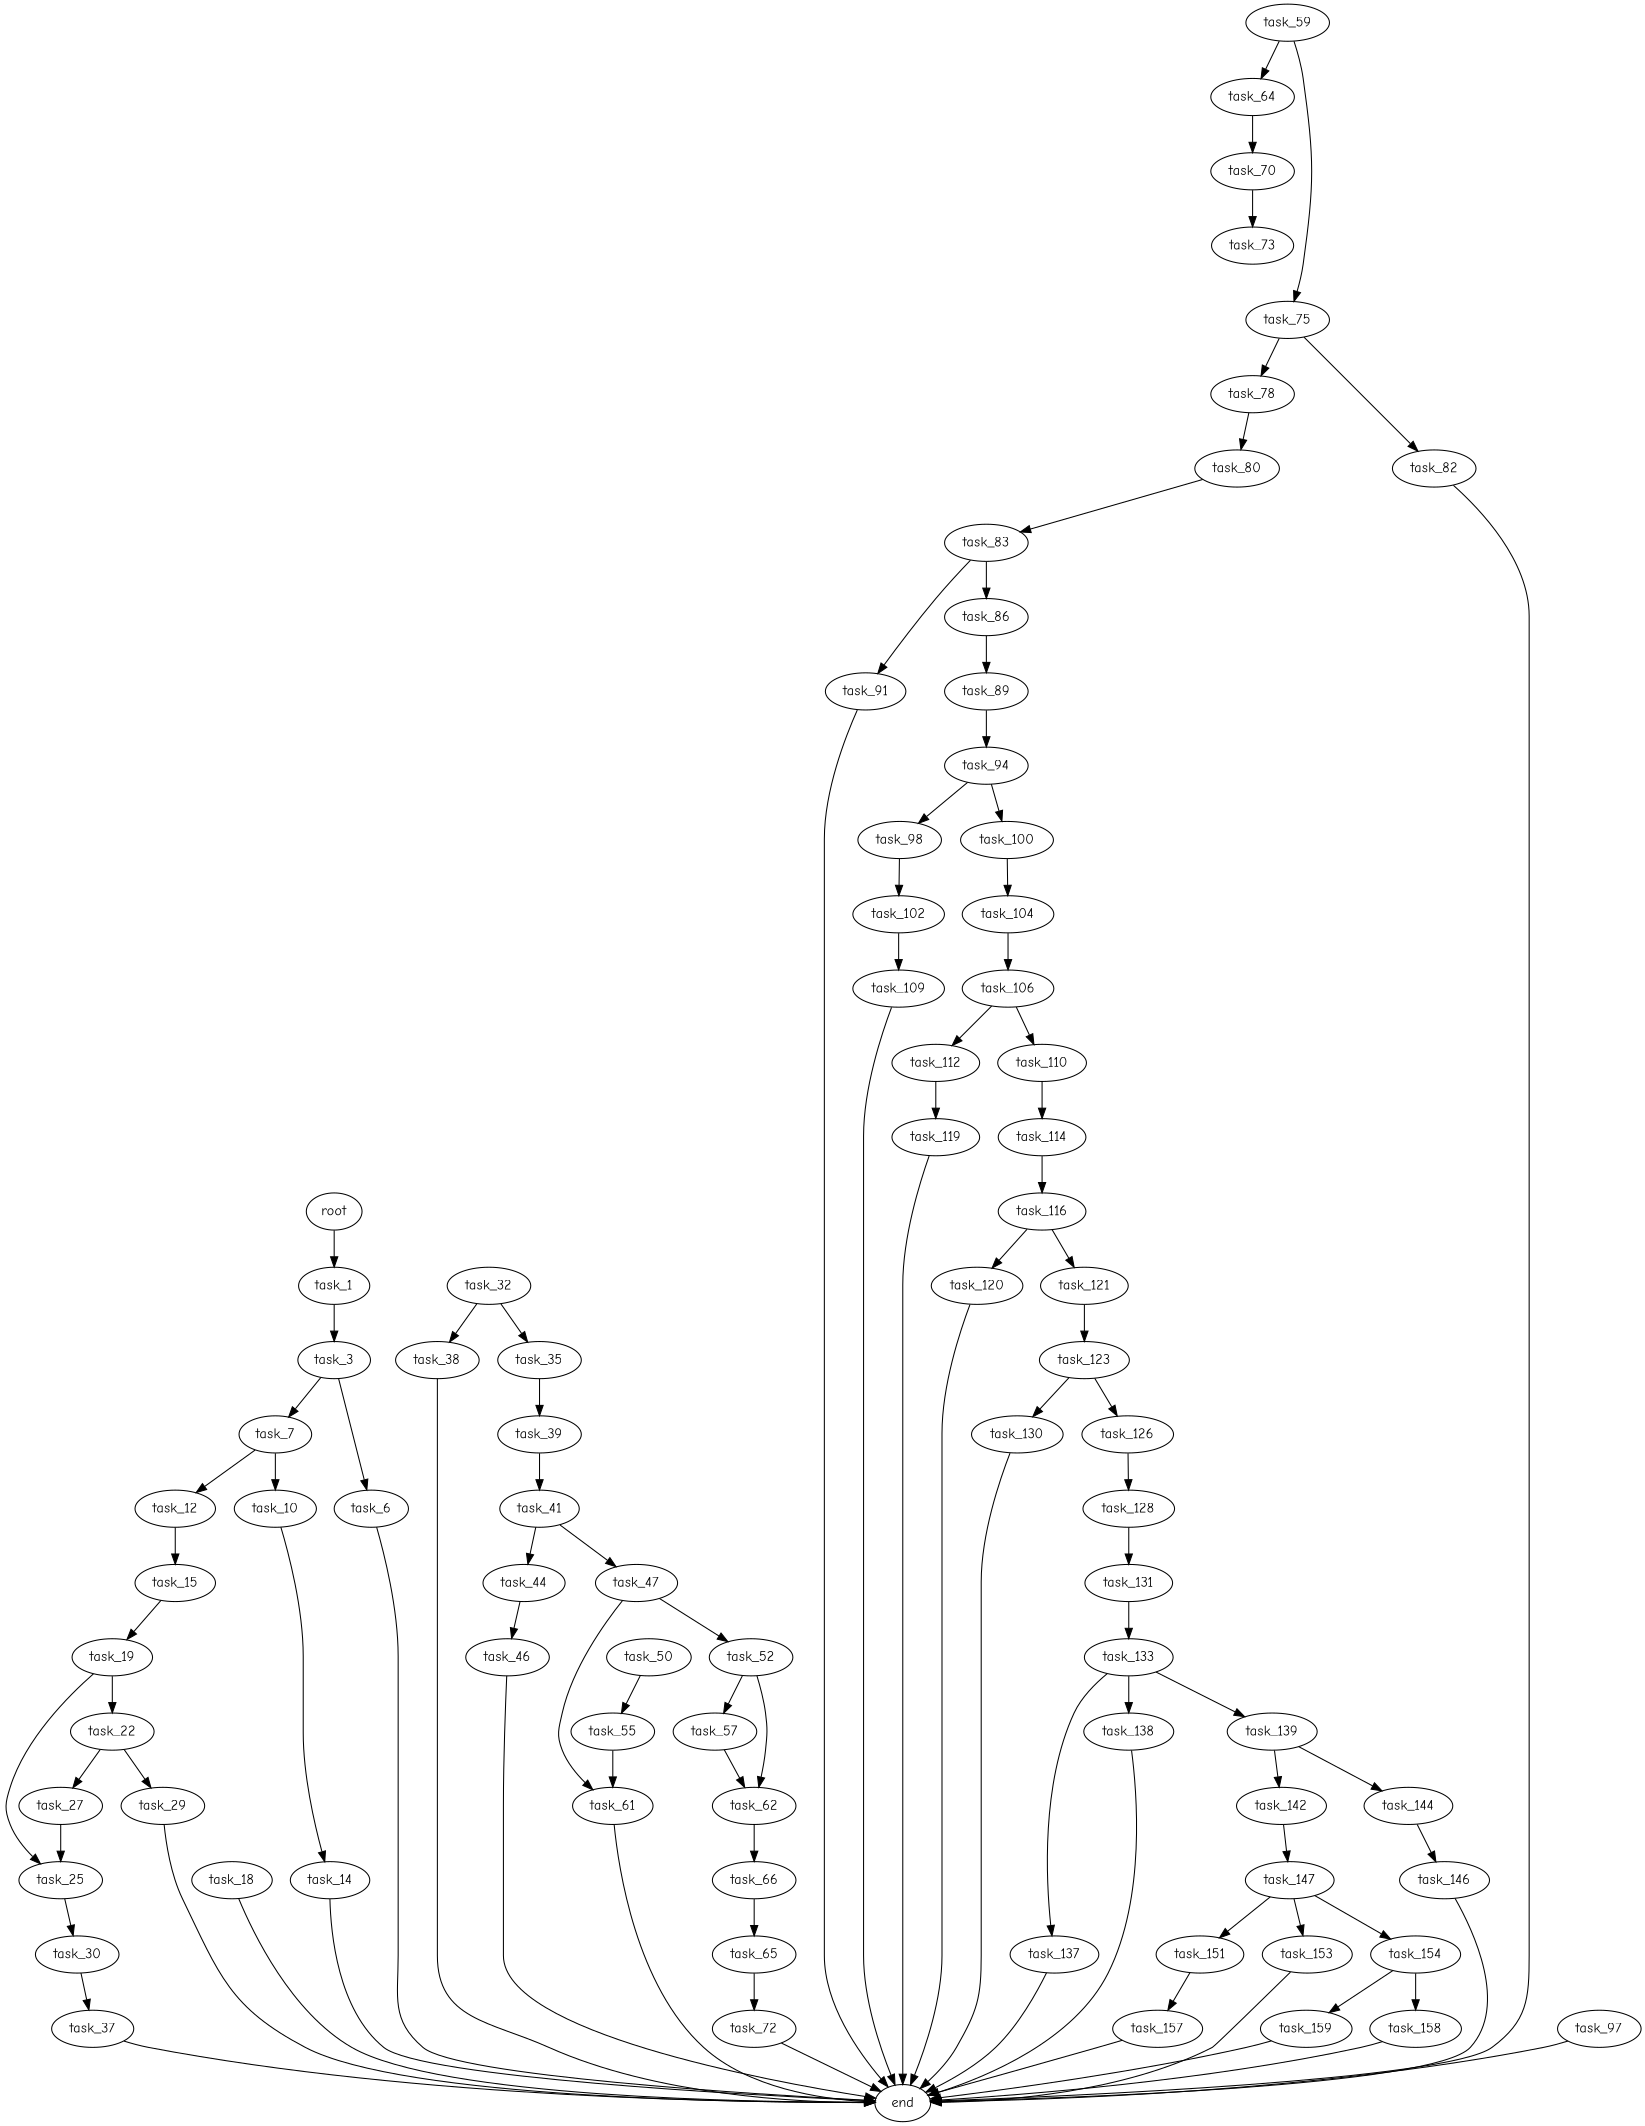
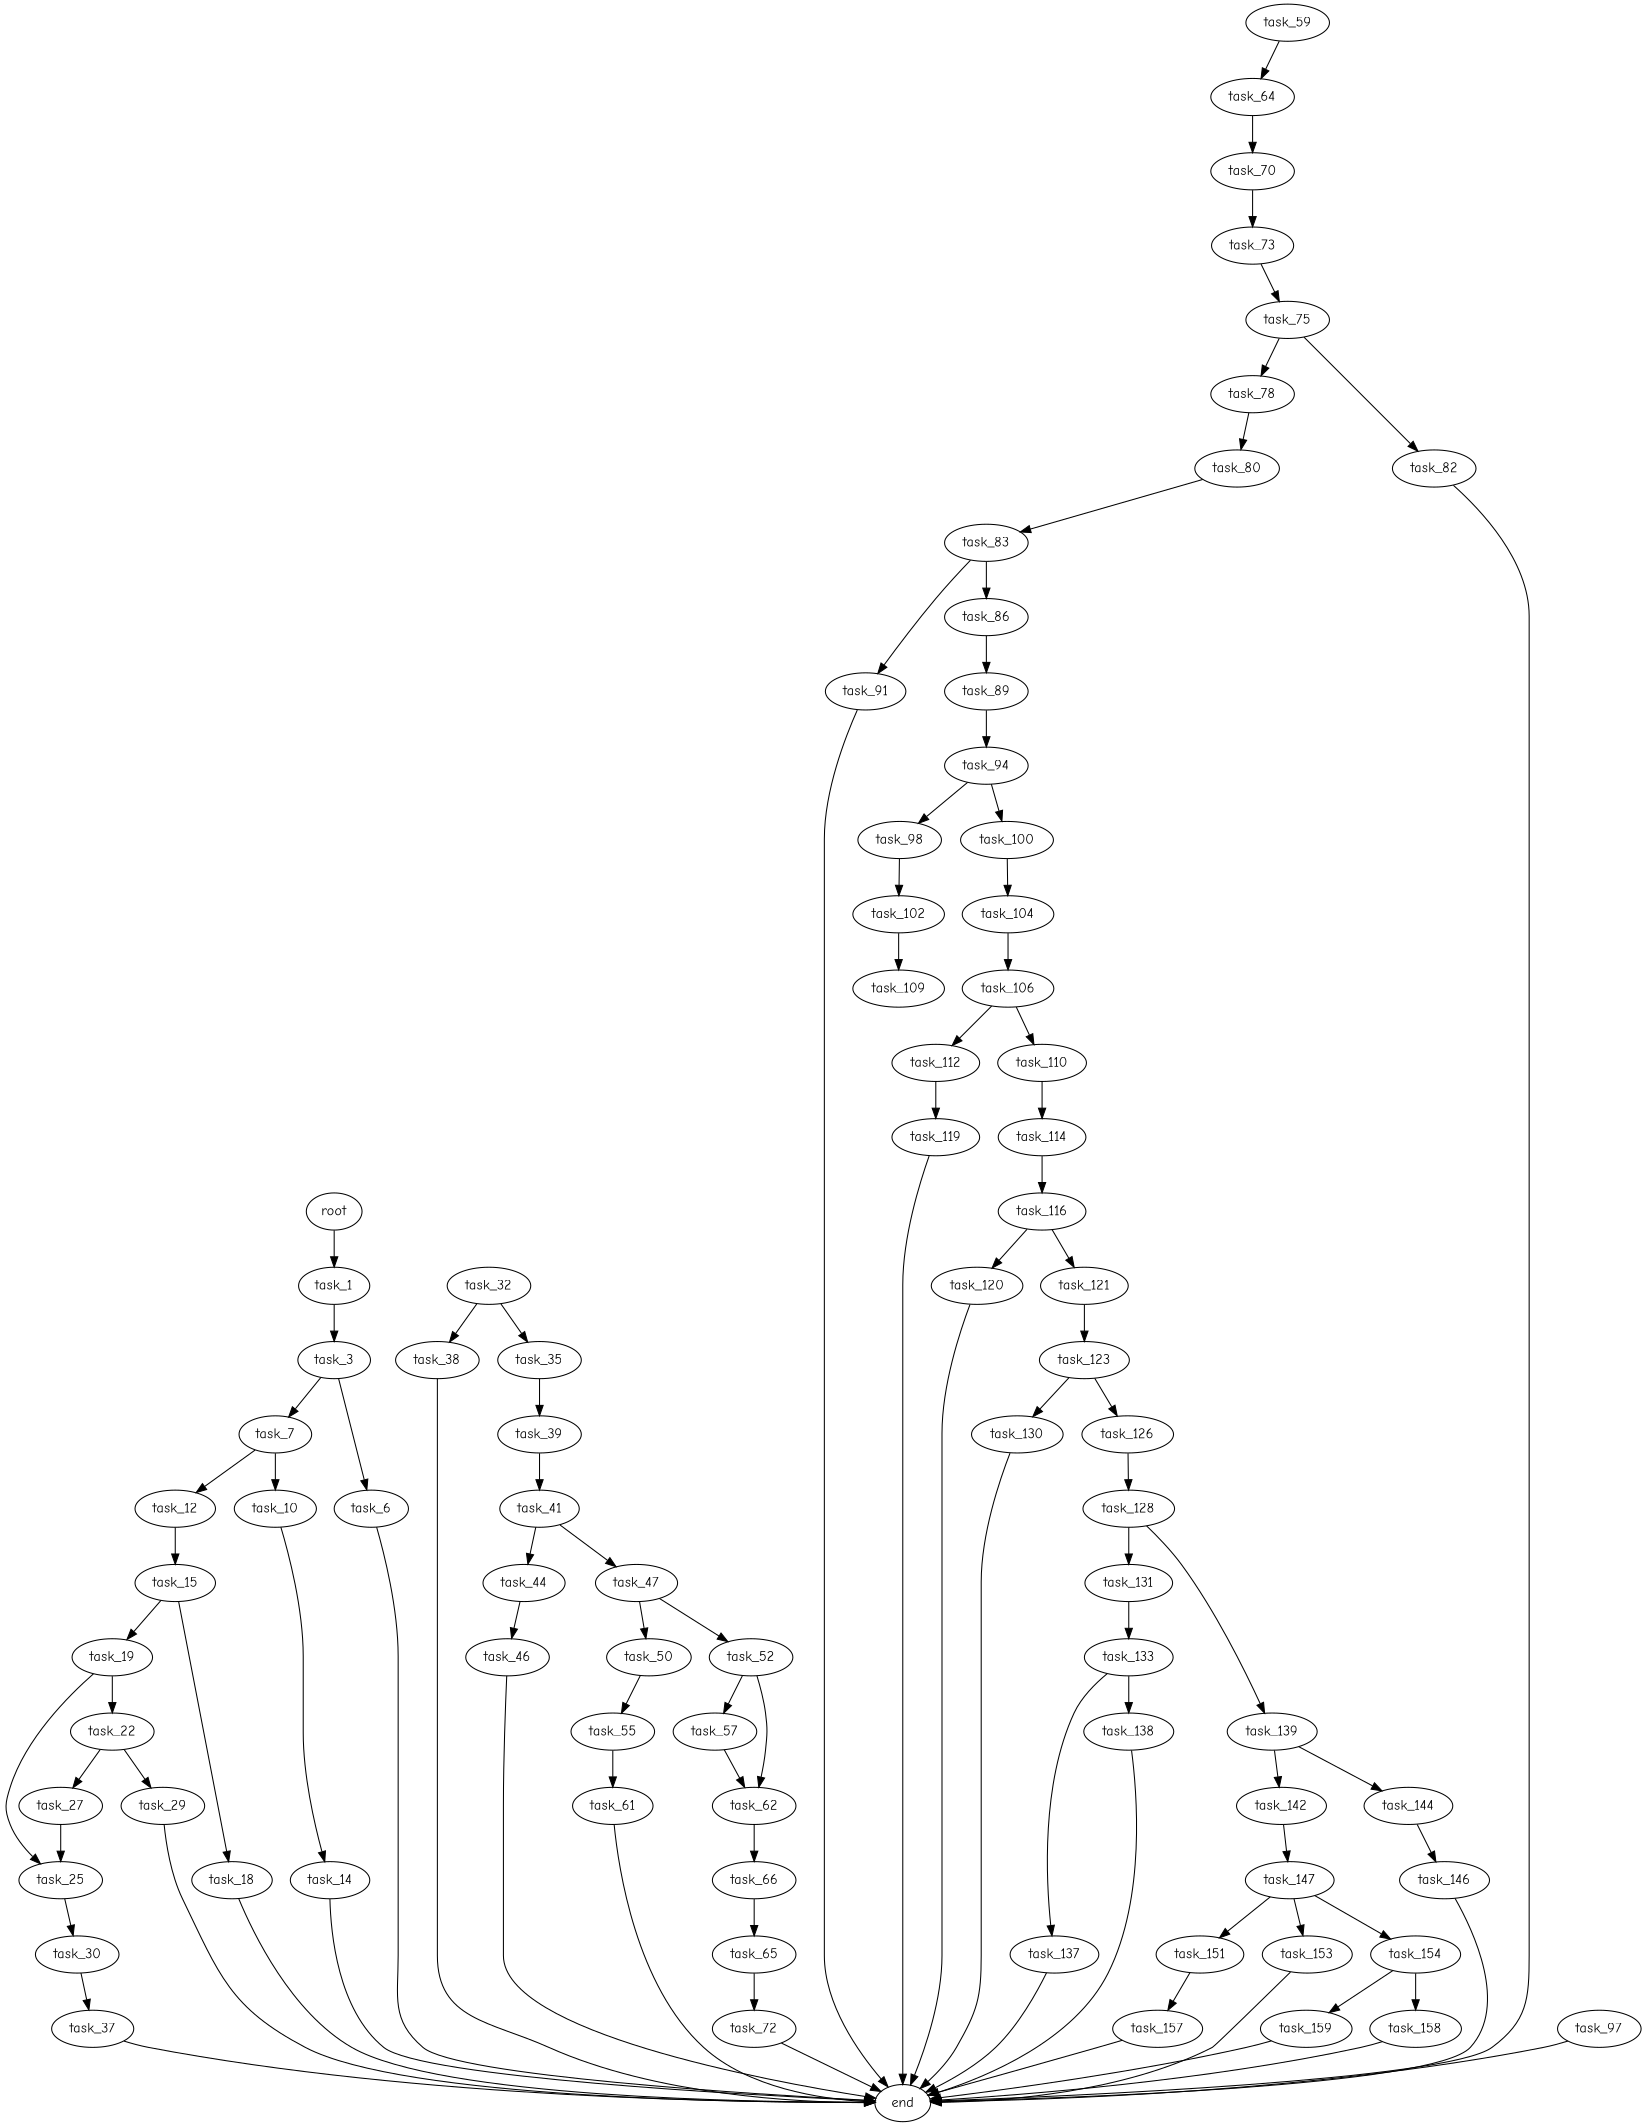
(1312, 166) -> (1268, 278)
(864, 1541) -> none
(570, 1689) -> (642, 1615)
(1196, 1692) -> (1211, 1610)
none -> (203, 1727)
